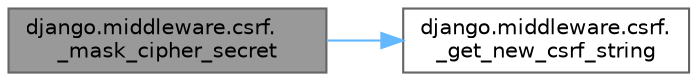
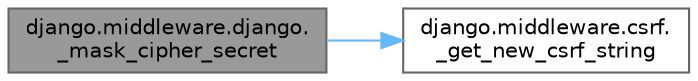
(167, 41) -> (167, 41)
